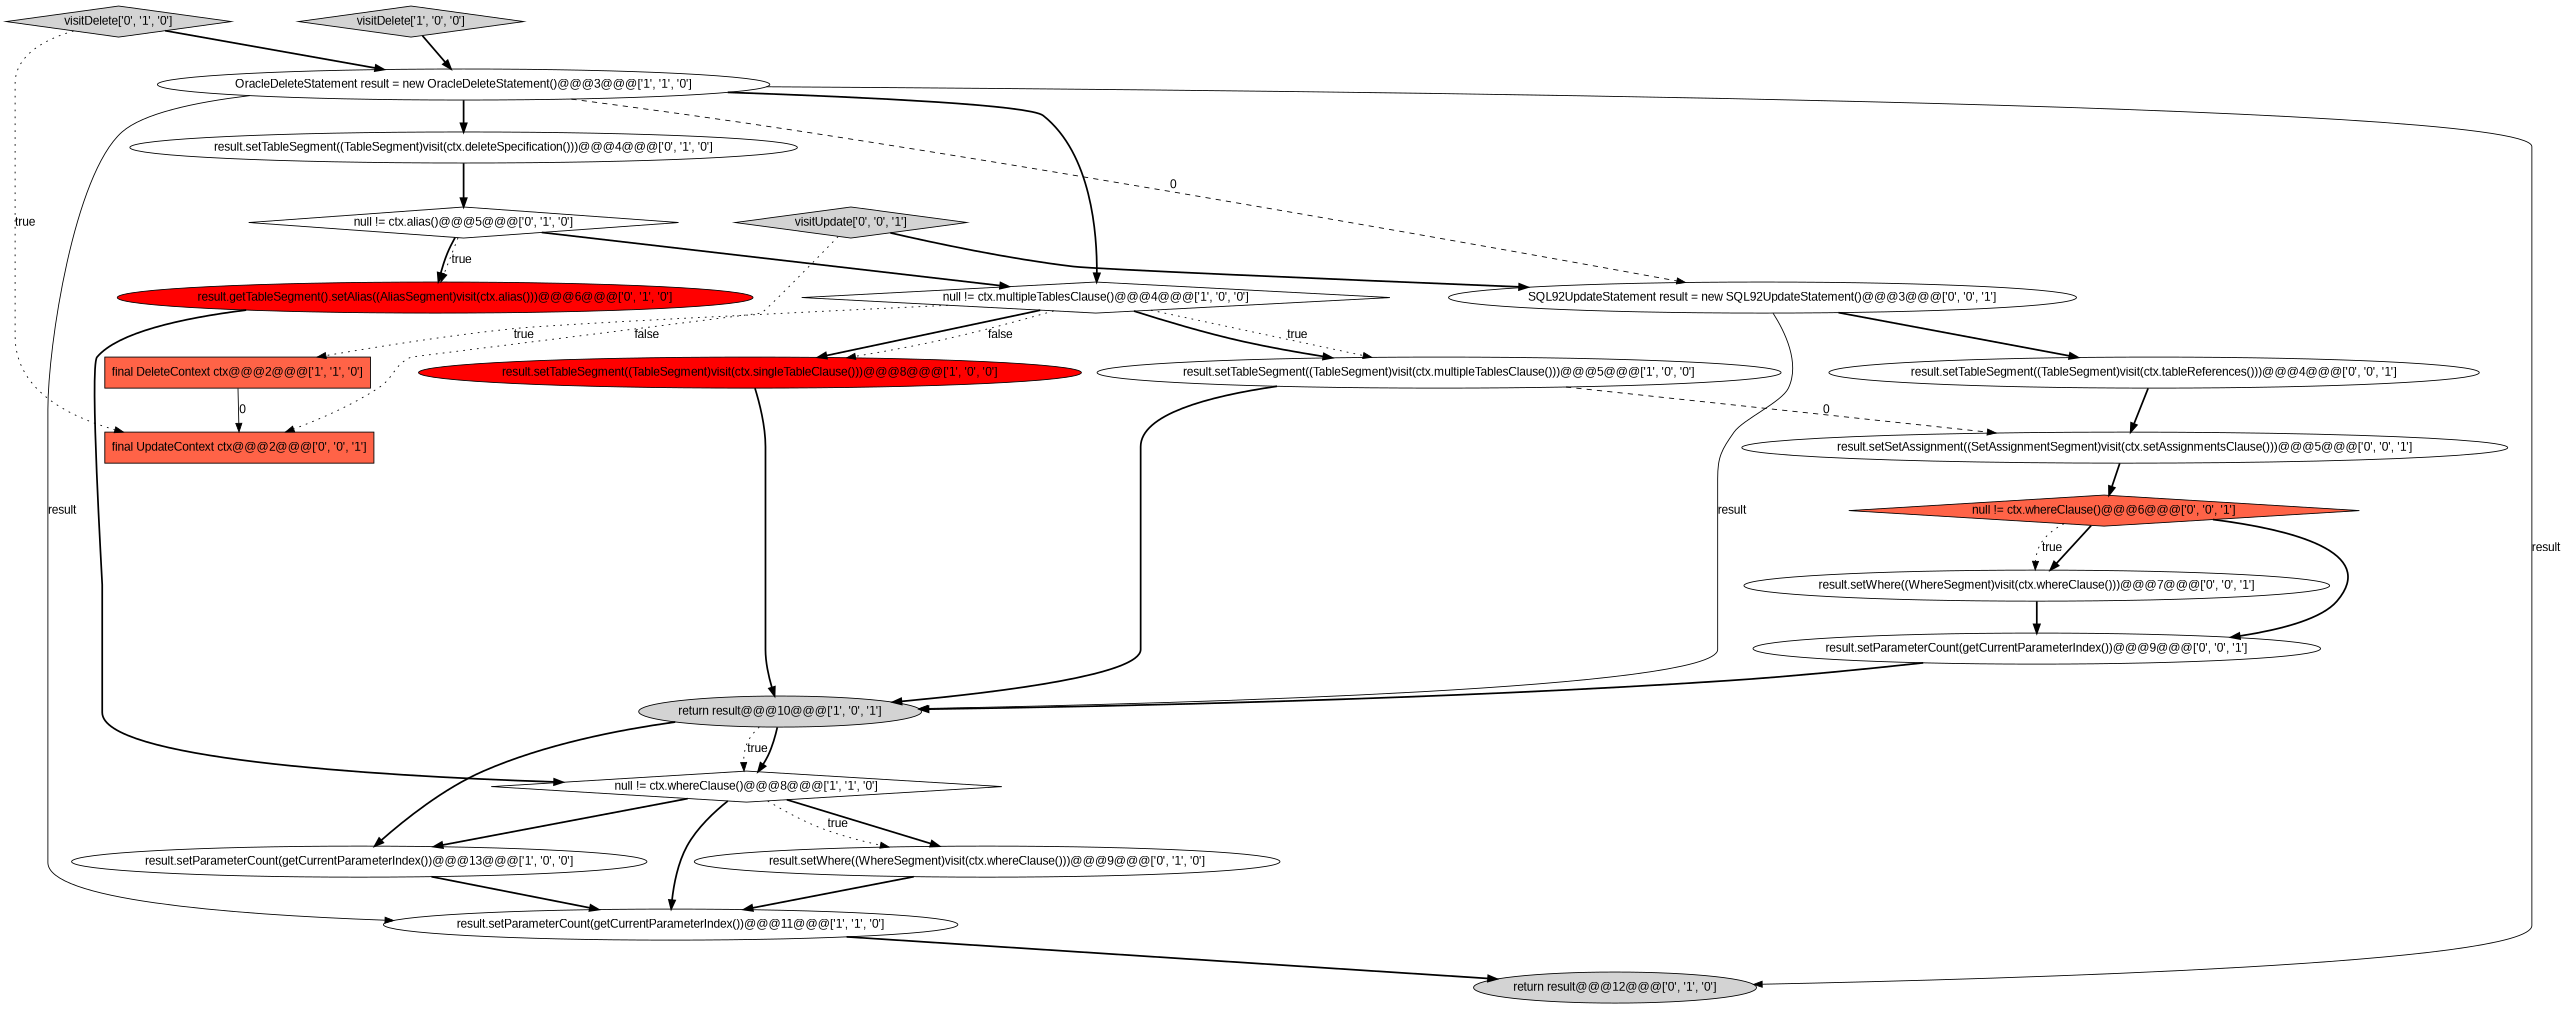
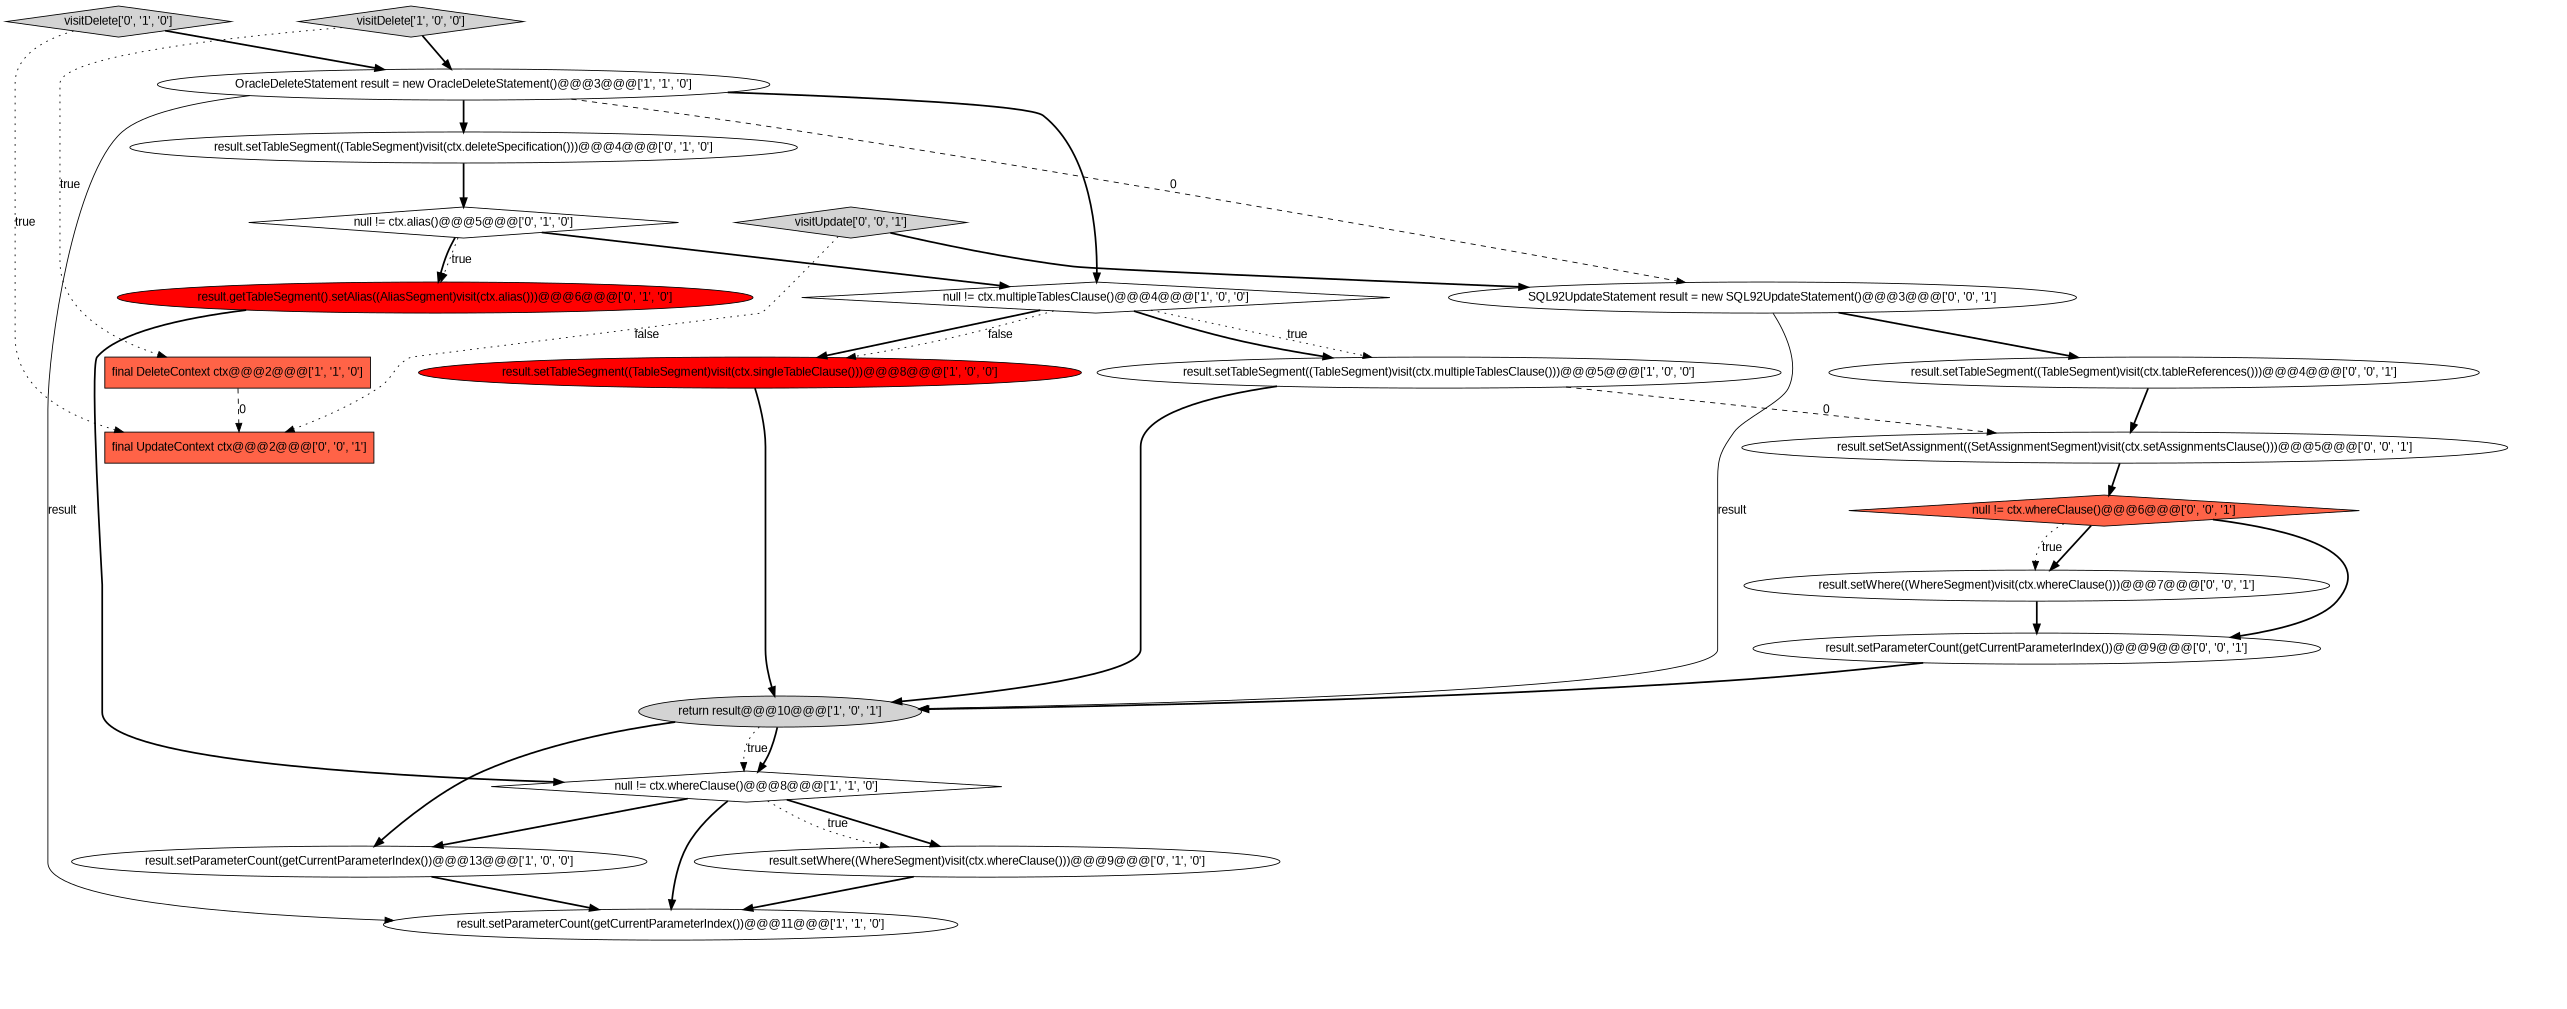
(636, 321) -> (60, 99)
(238, 406) -> (238, 406)
(1615, 988) -> none
